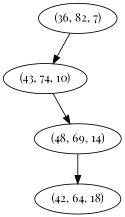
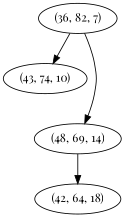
(59, 105) -> (96, 74)
